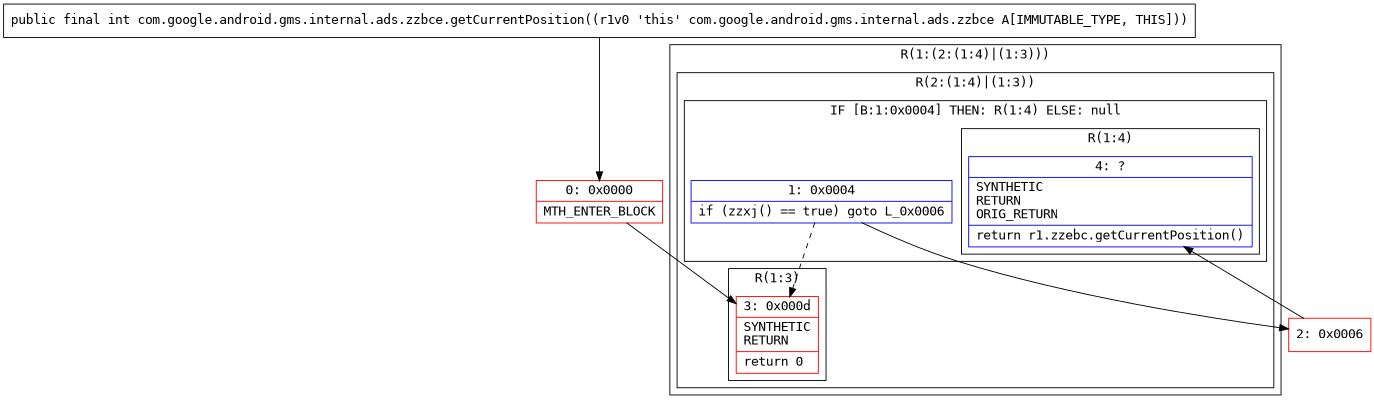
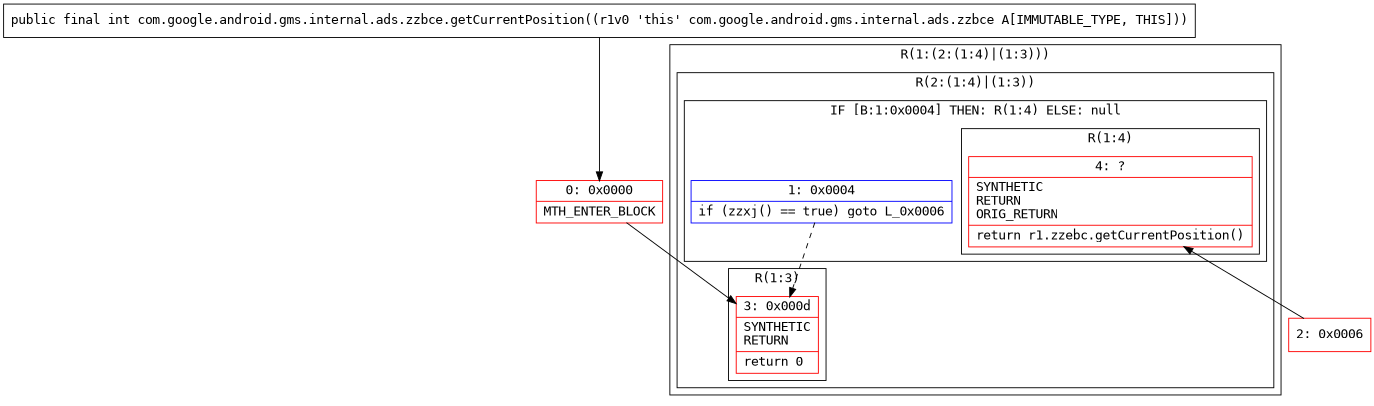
(1110, 202) -> (1110, 202)
(1067, 290) -> none
